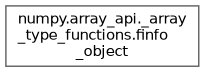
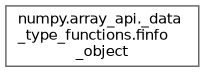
(102, 36) -> (102, 36)
